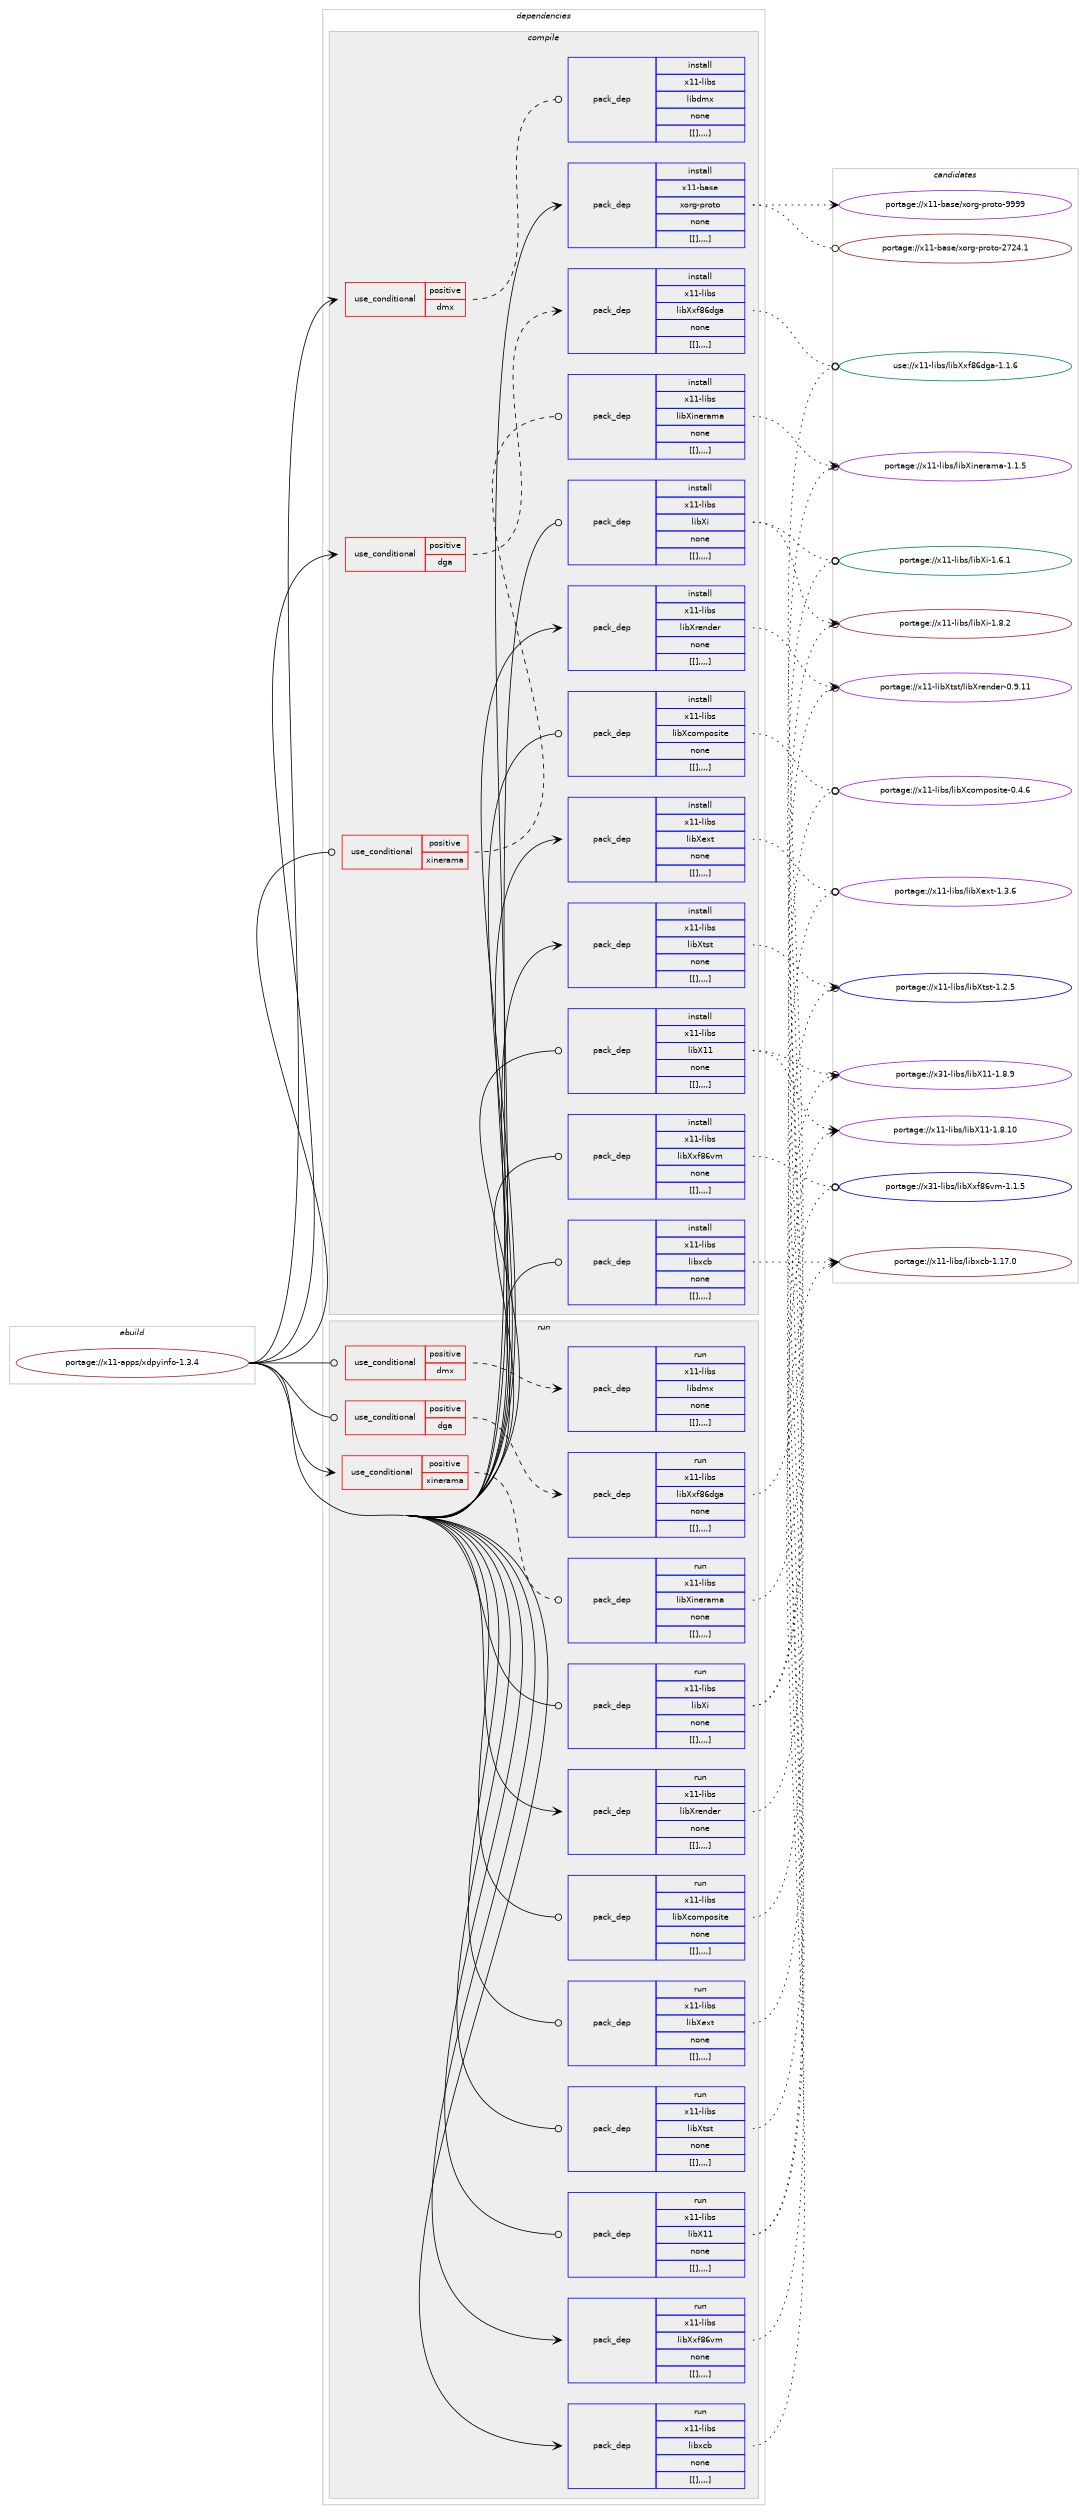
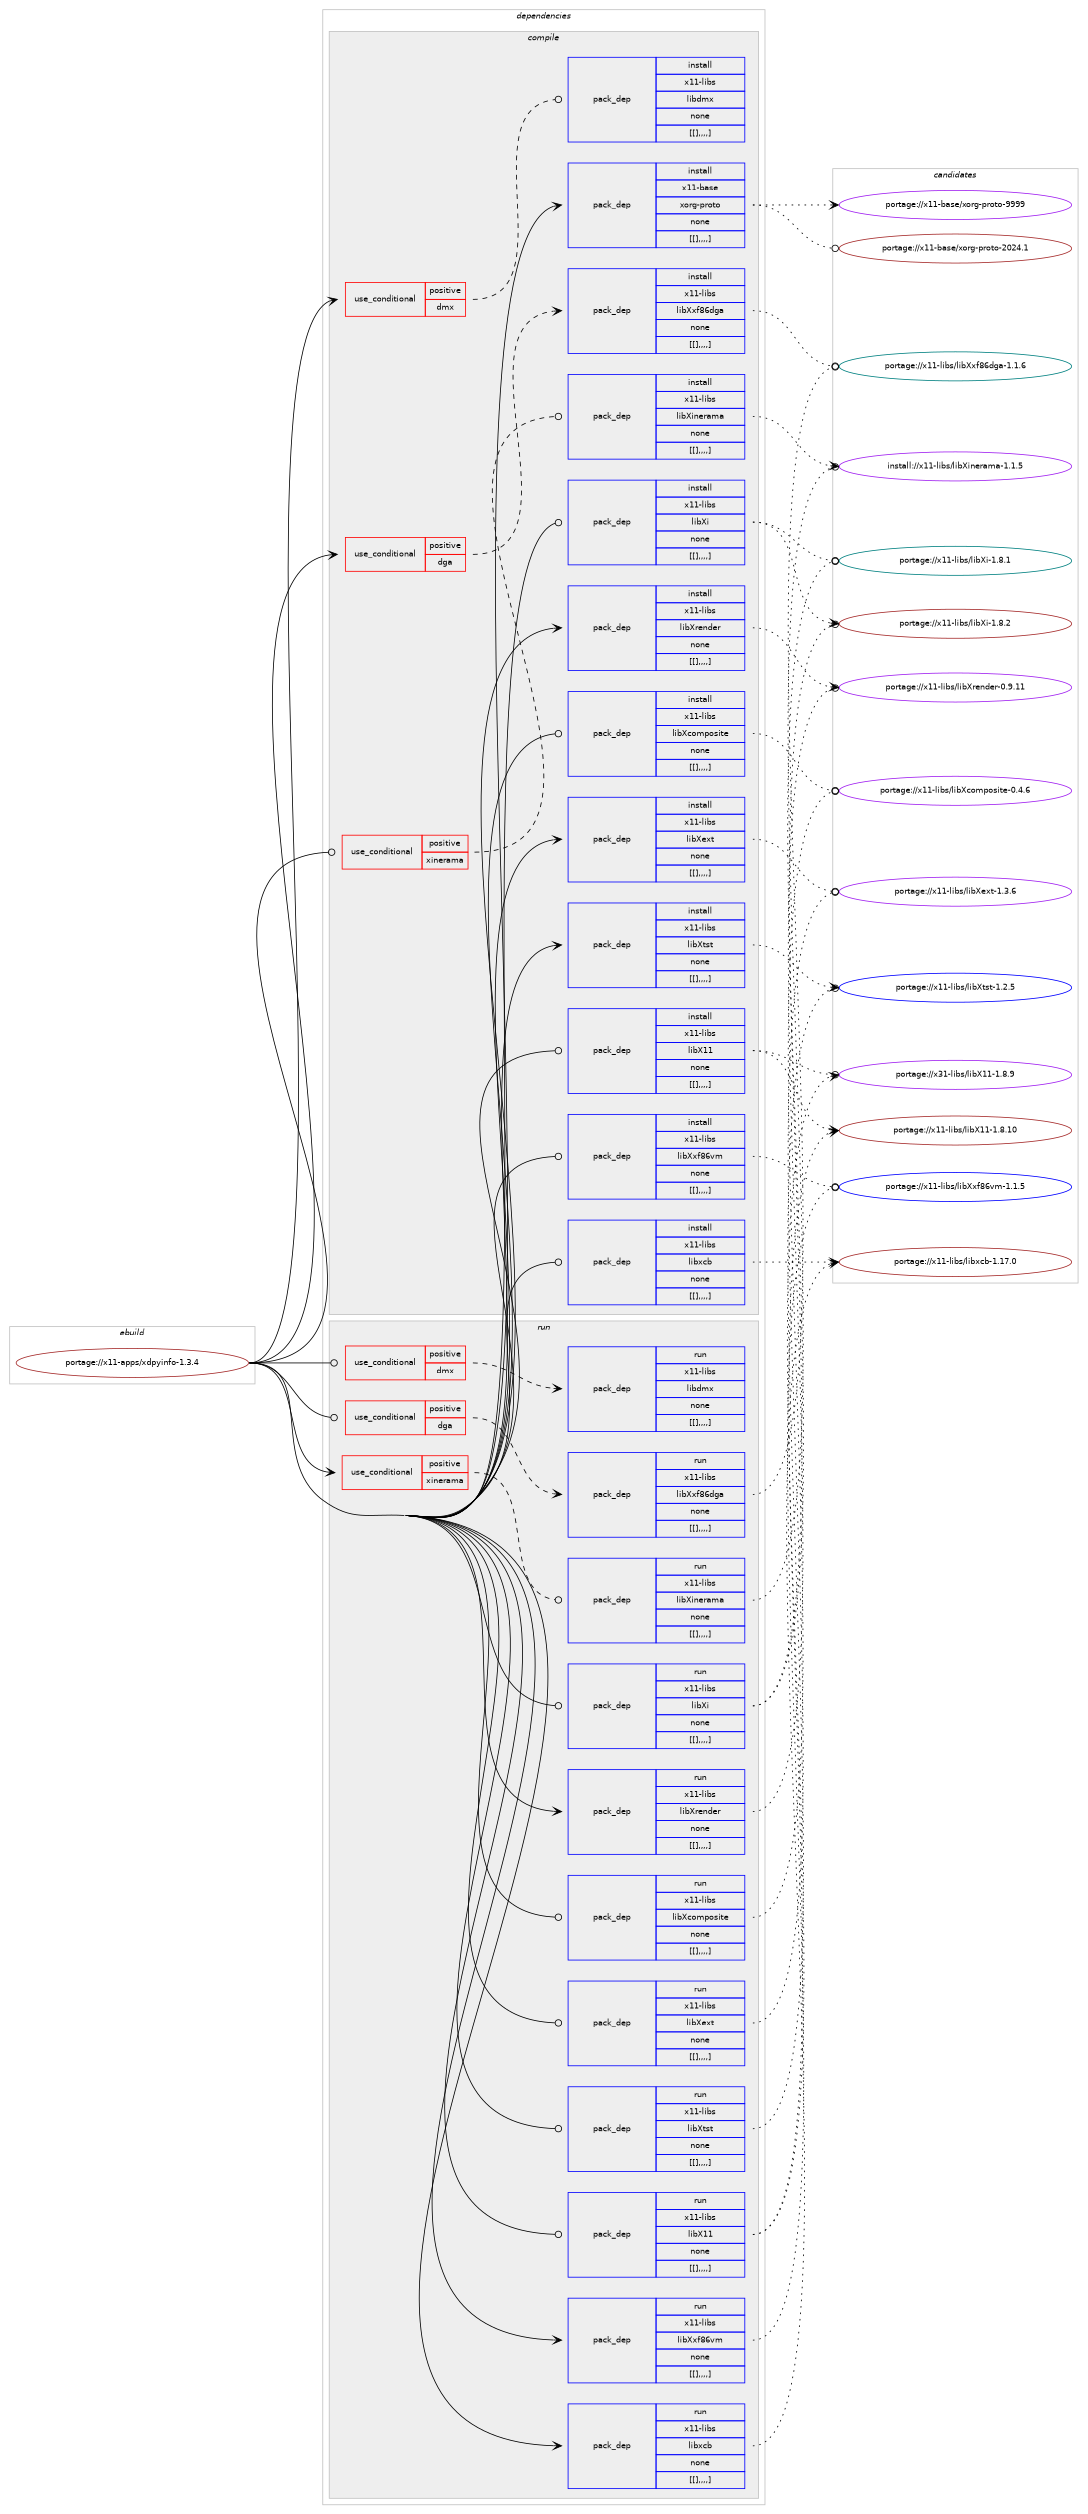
(955, 249) -> (955, 249)
(955, 366) -> (955, 366)
(955, 466) -> (955, 466)
(955, 561) -> (955, 561)
(955, 688) -> (955, 688)
(955, 1131) -> (955, 1131)
(955, 1187) -> (955, 1187)
